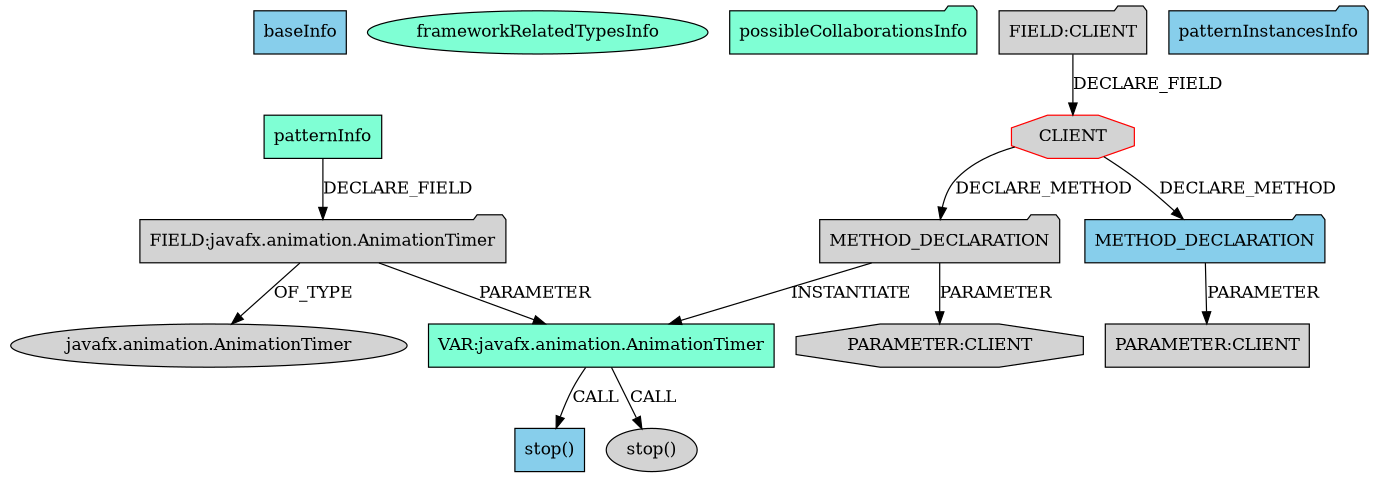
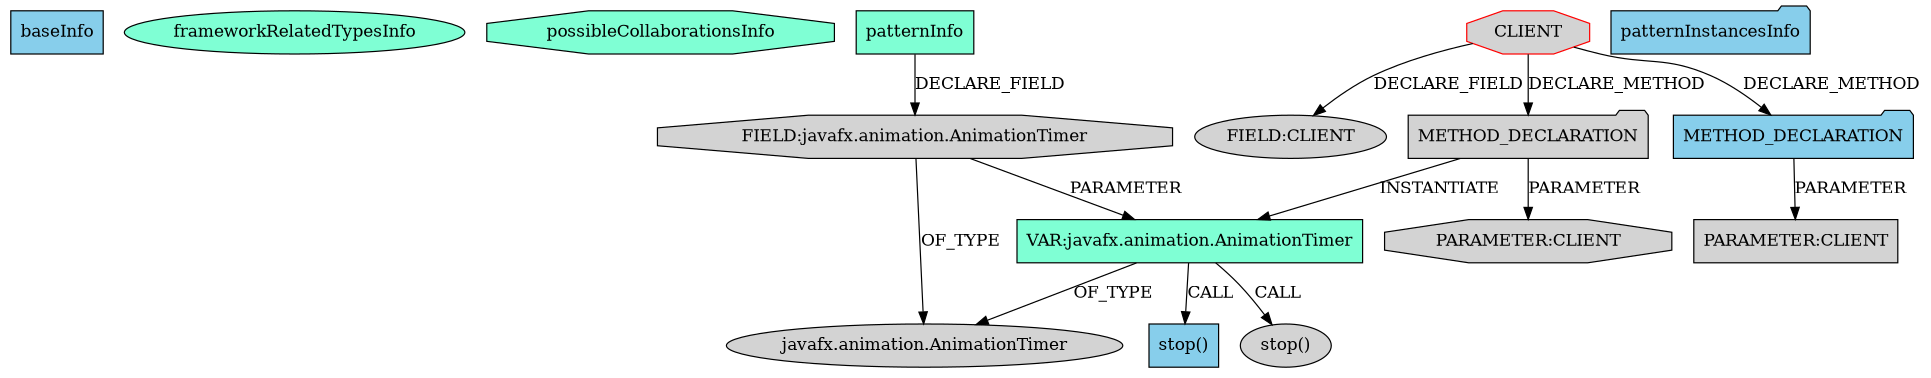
(853, 32) -> (661, 32)
(1073, 32) -> (1291, 137)
(1073, 79) -> (1394, 67)
(323, 241) -> (915, 137)
none -> (1062, 292)
